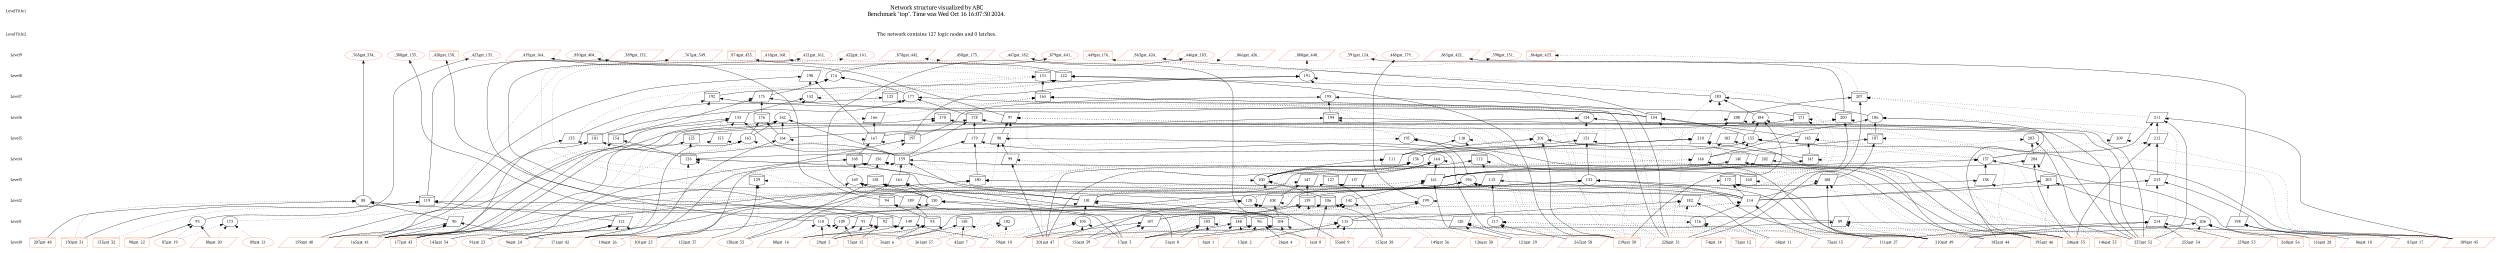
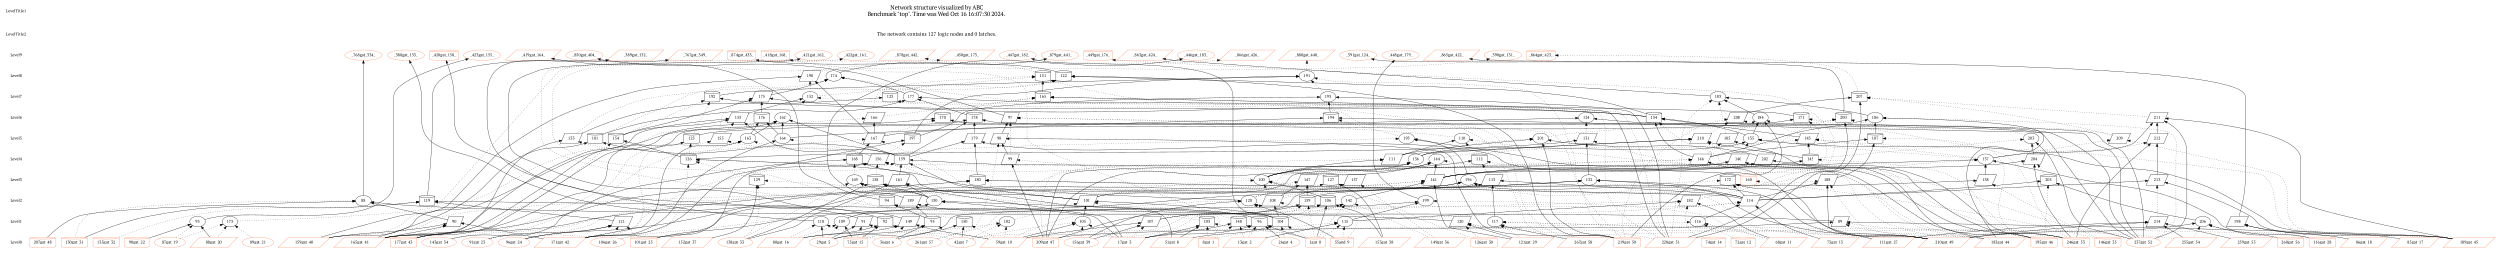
none -> (1667, 144)
(1749, 180) -> (1749, 180)
(1045, 242) -> (1045, 242)
